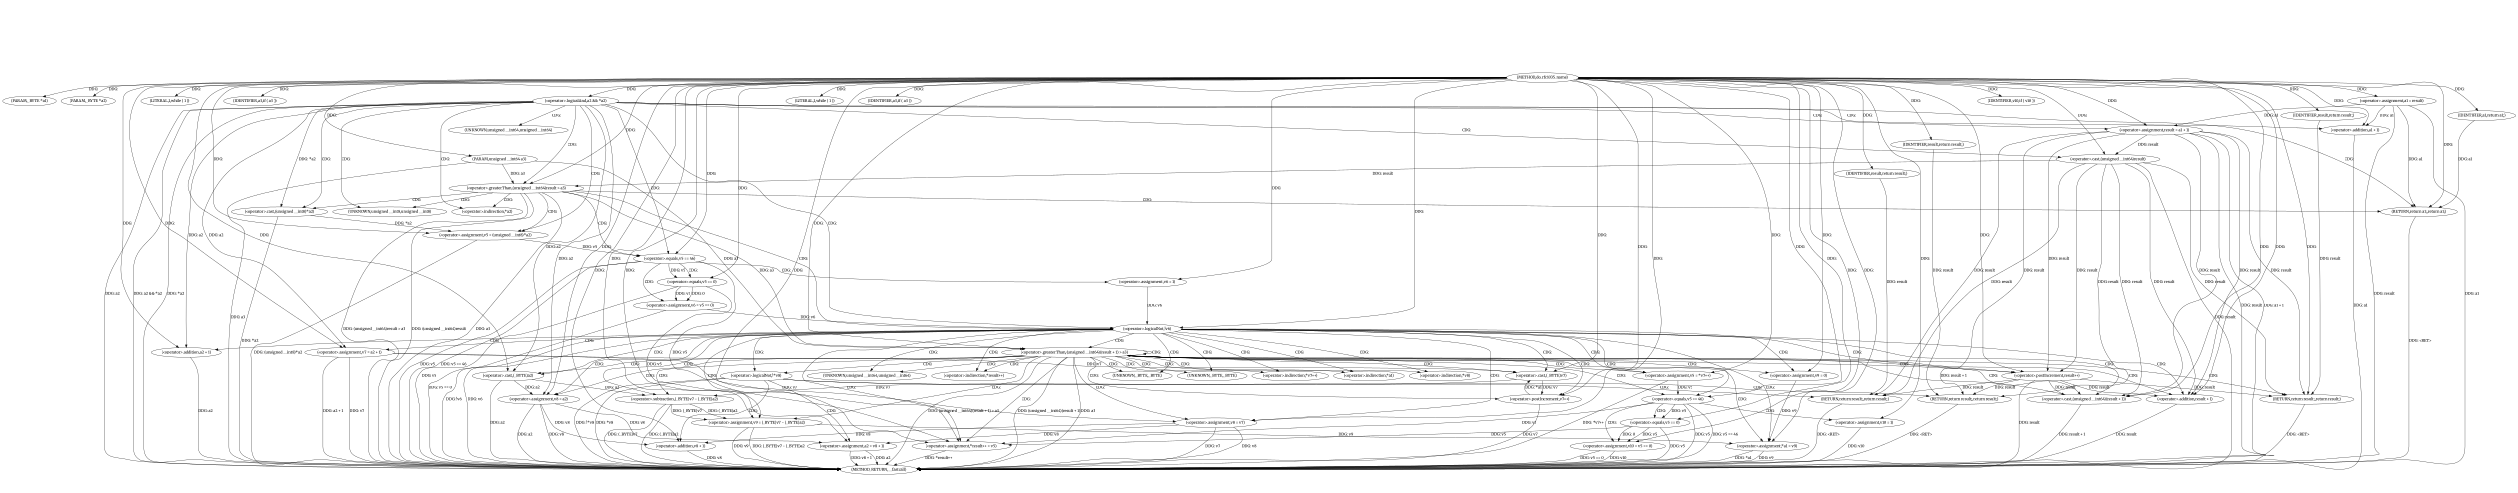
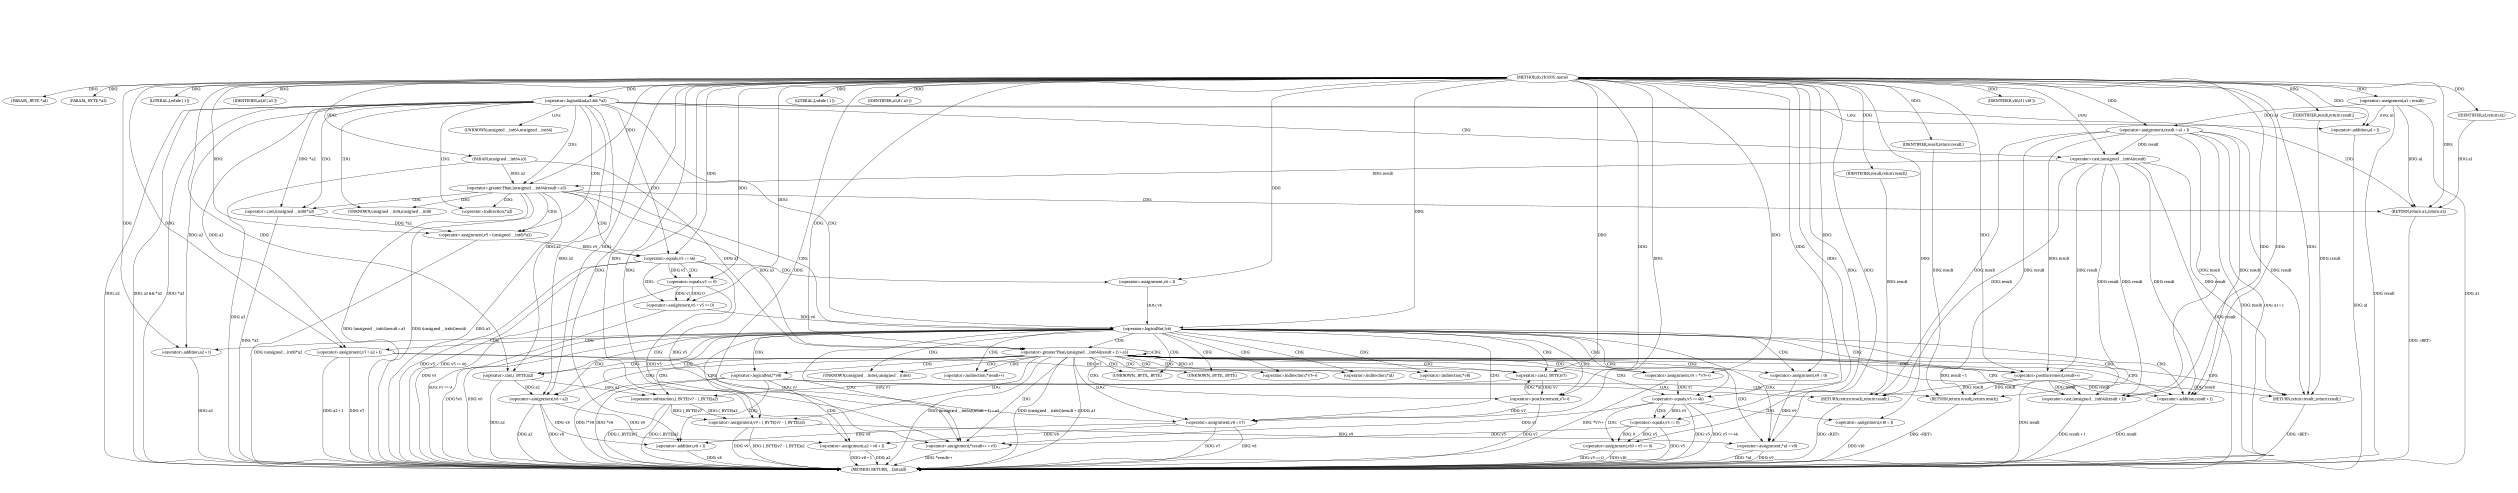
none -> (813, 87)
(1547, 109) -> none
(1186, 364) -> (1186, 364)
none -> (1393, 417)
